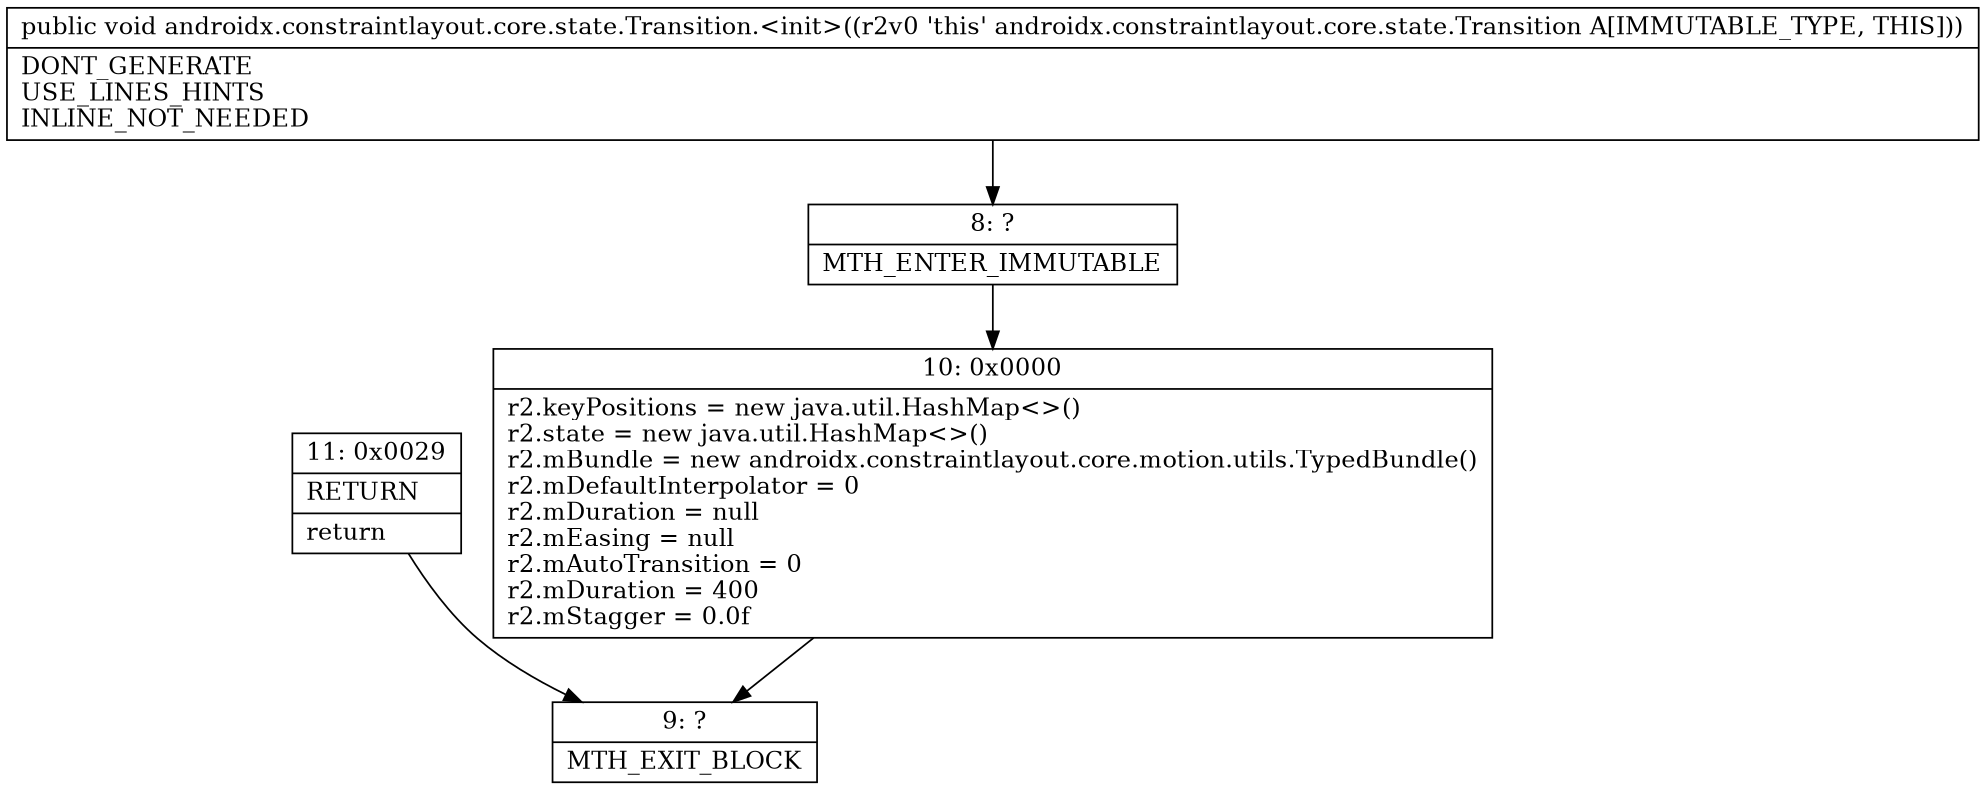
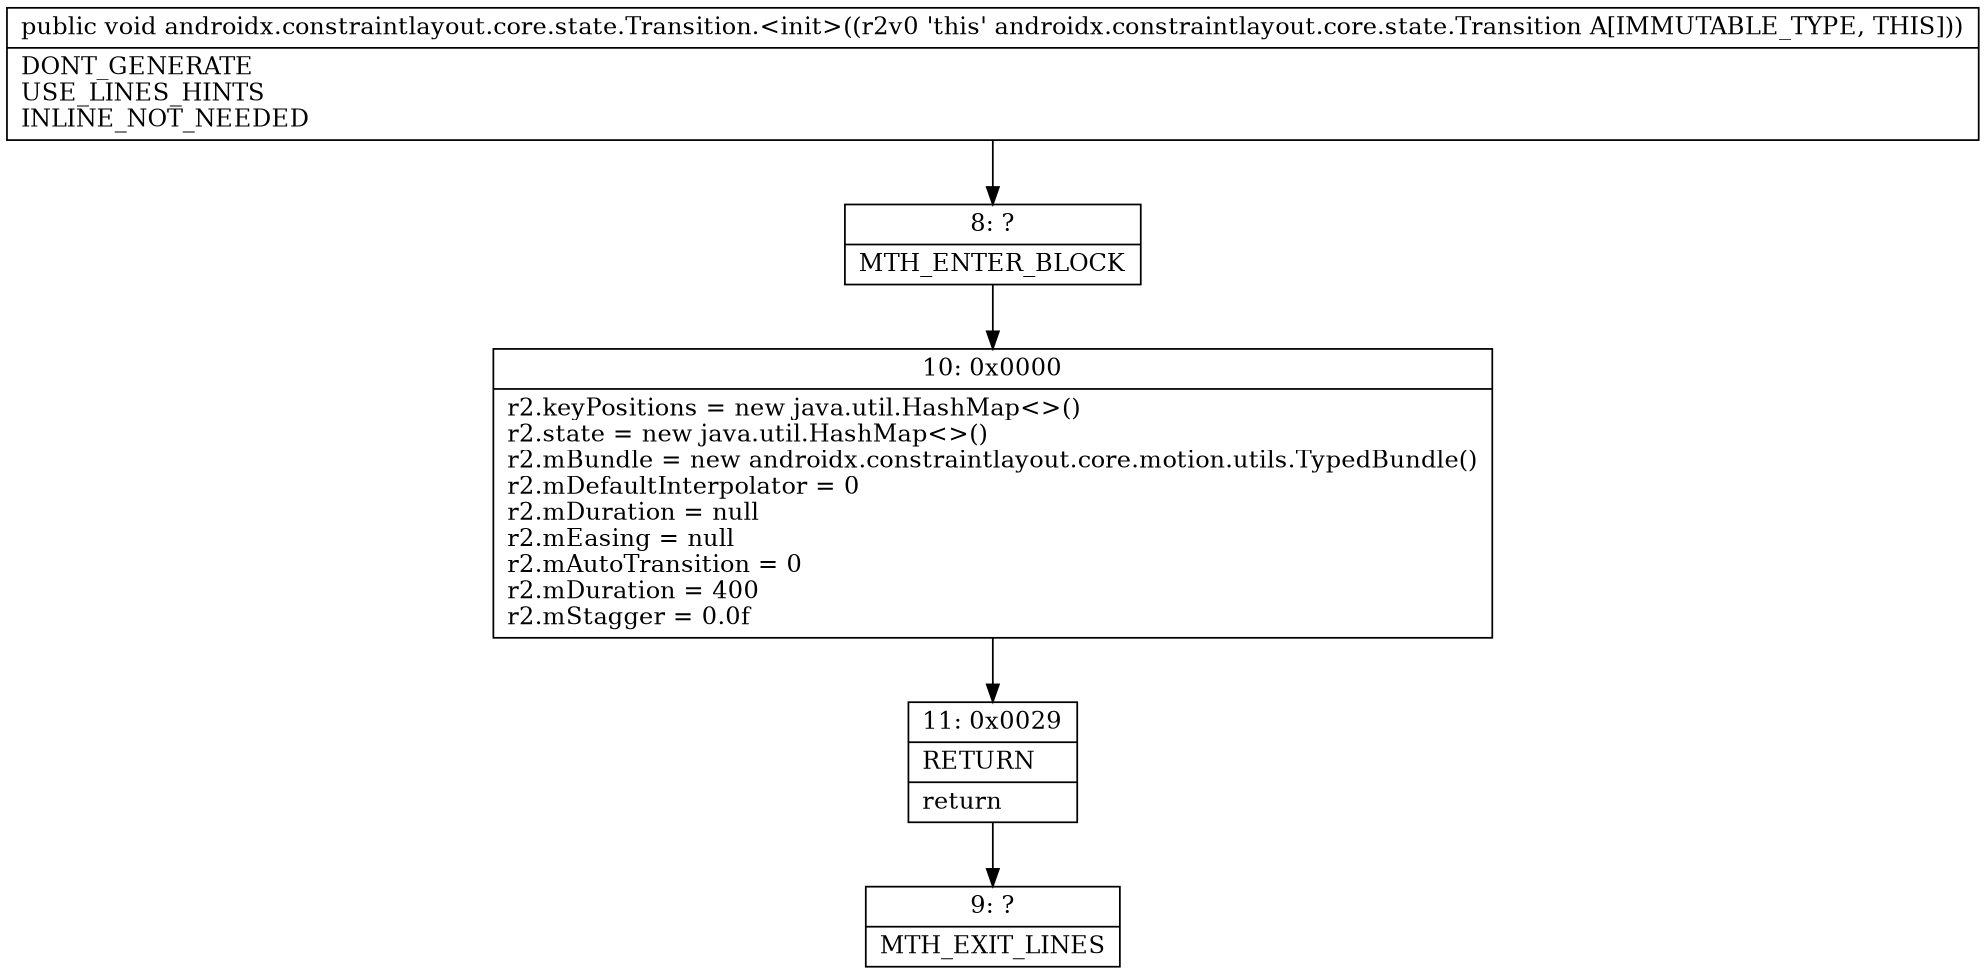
(993, 264) -> (993, 264)
(780, 664) -> (993, 661)
(685, 761) -> (993, 946)
